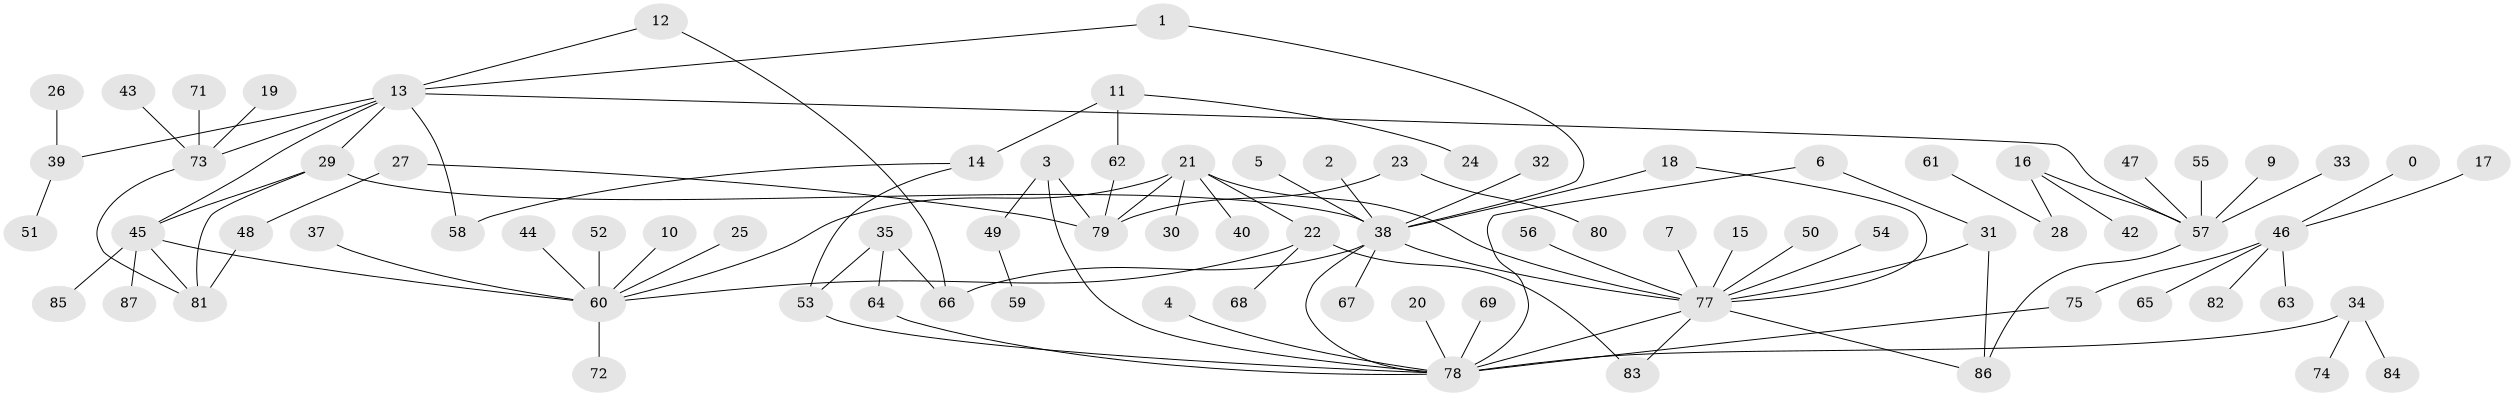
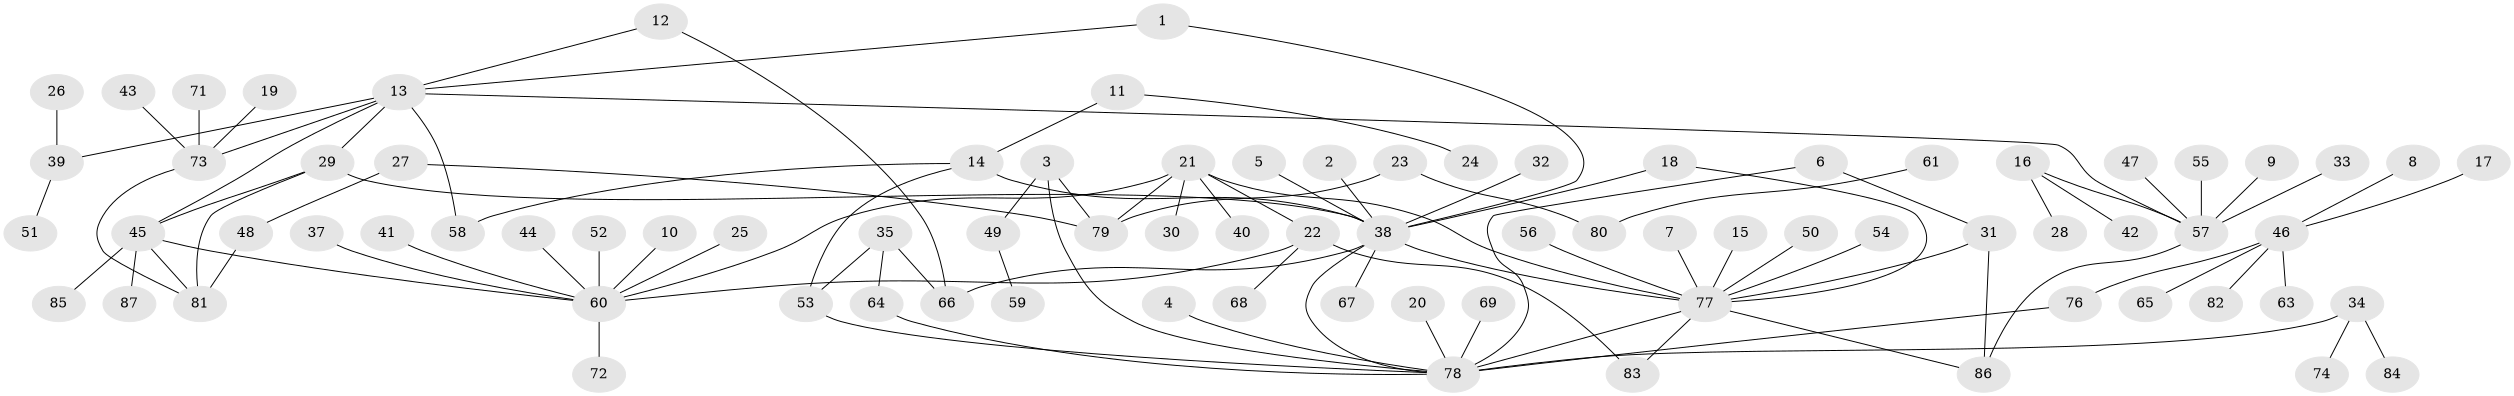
(1118, 163) -> none
(2413, 163) -> (2413, 163)
none -> (1180, 198)
(1996, 198) -> (1762, 192)
none -> (387, 233)
(2075, 304) -> (2075, 304)
